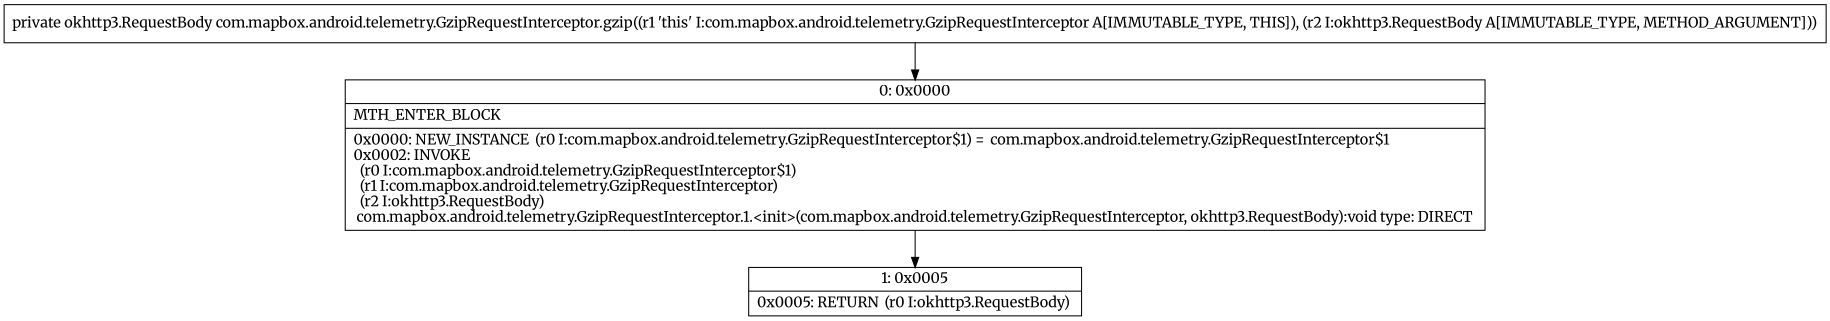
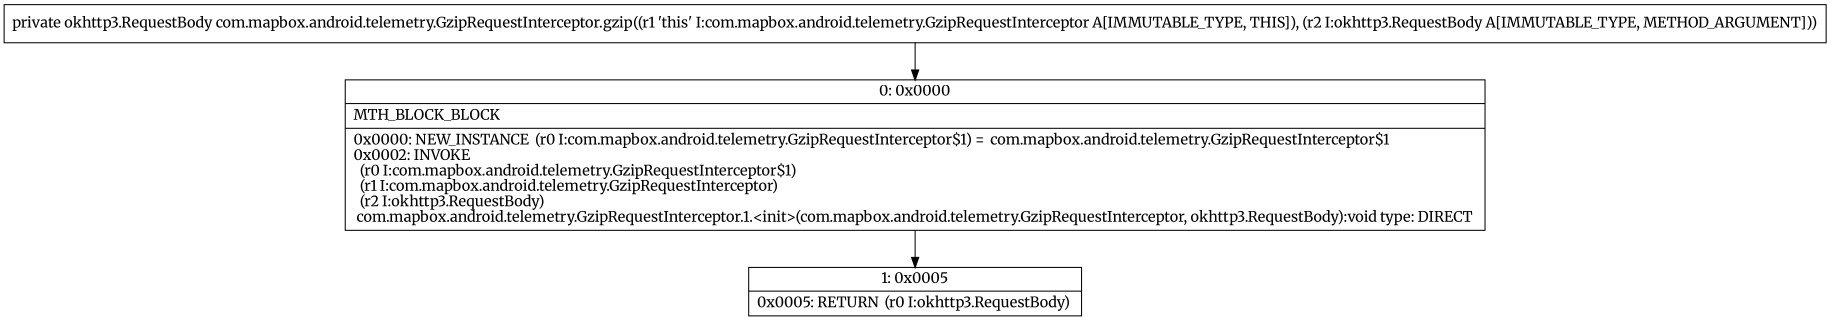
(427, 115) -> (427, 115)
